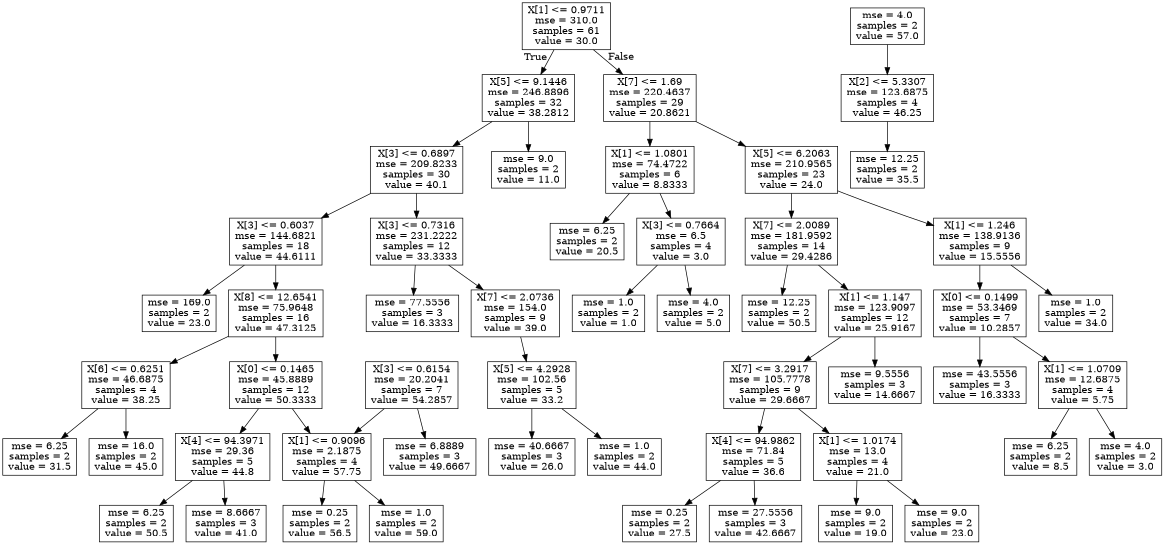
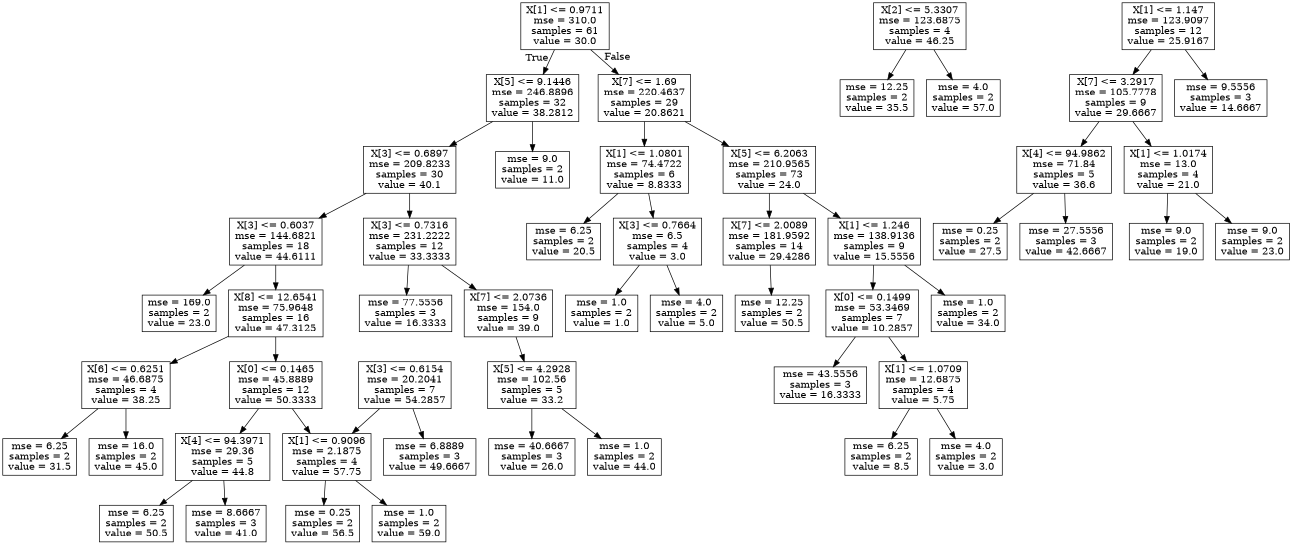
(887, 56) -> (941, 62)
(791, 170) -> (769, 170)
(830, 275) -> none
